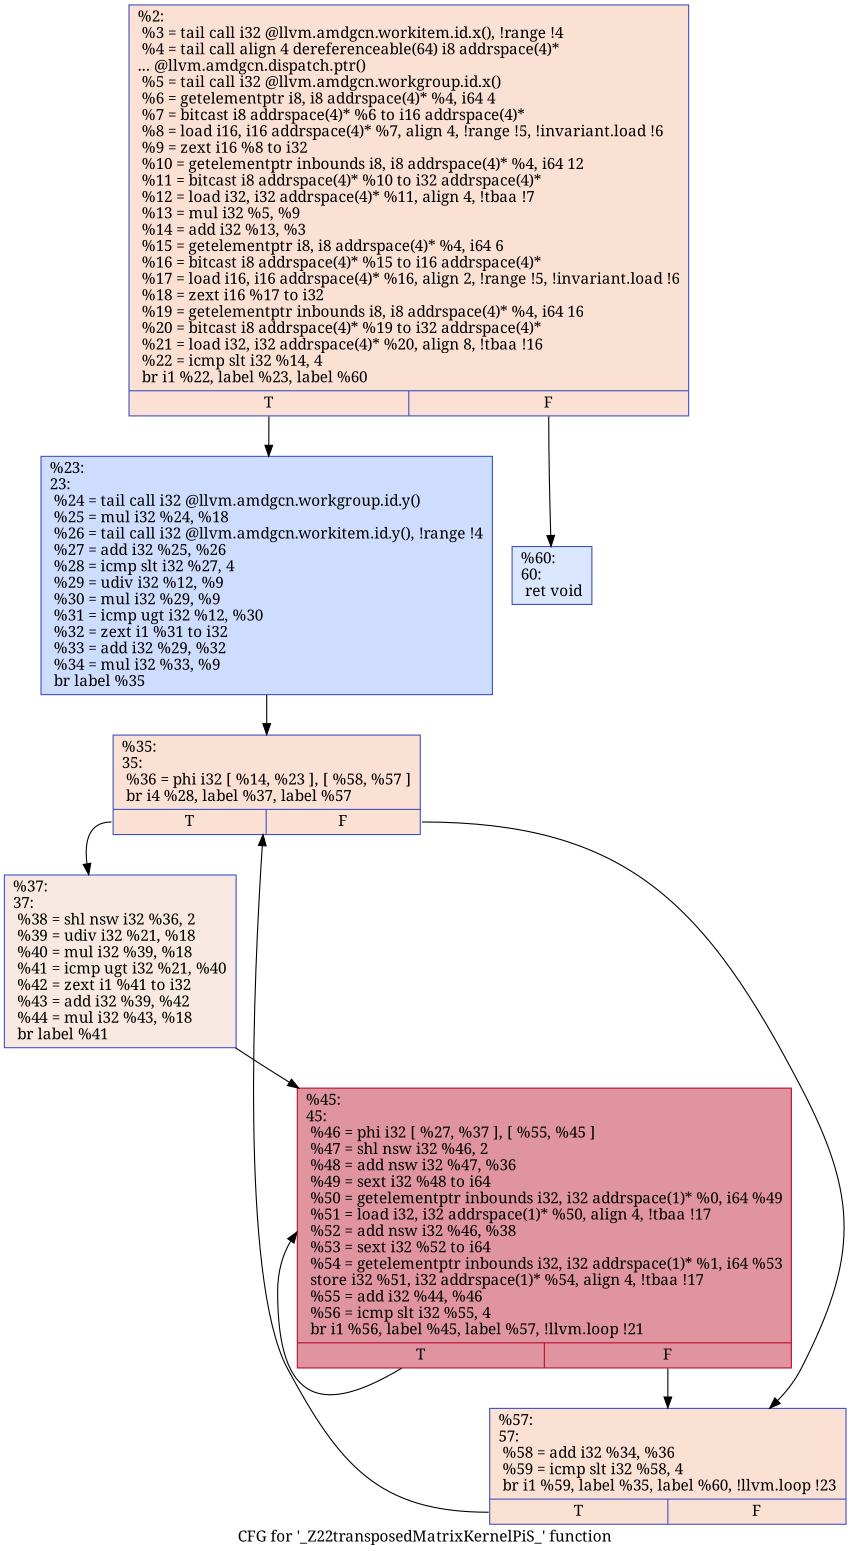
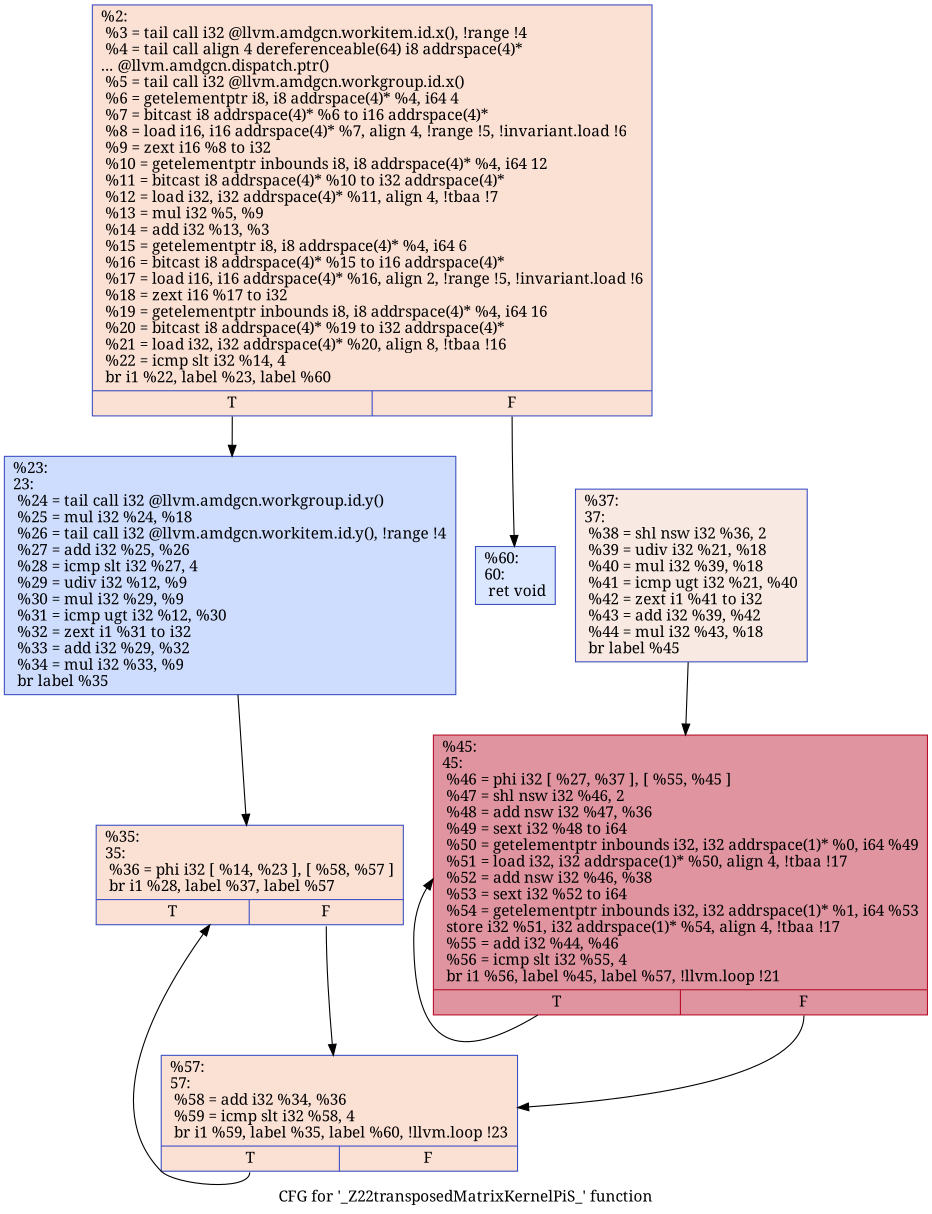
(237, 796) -> (220, 886)
(89, 836) -> none
(61, 1035) -> (632, 649)
